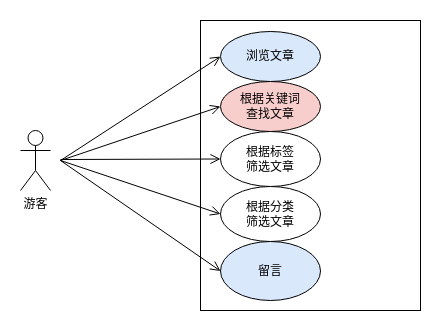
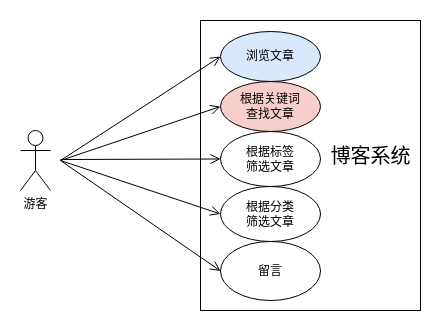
none -> (371, 156)
(271, 271) -> (271, 271)
